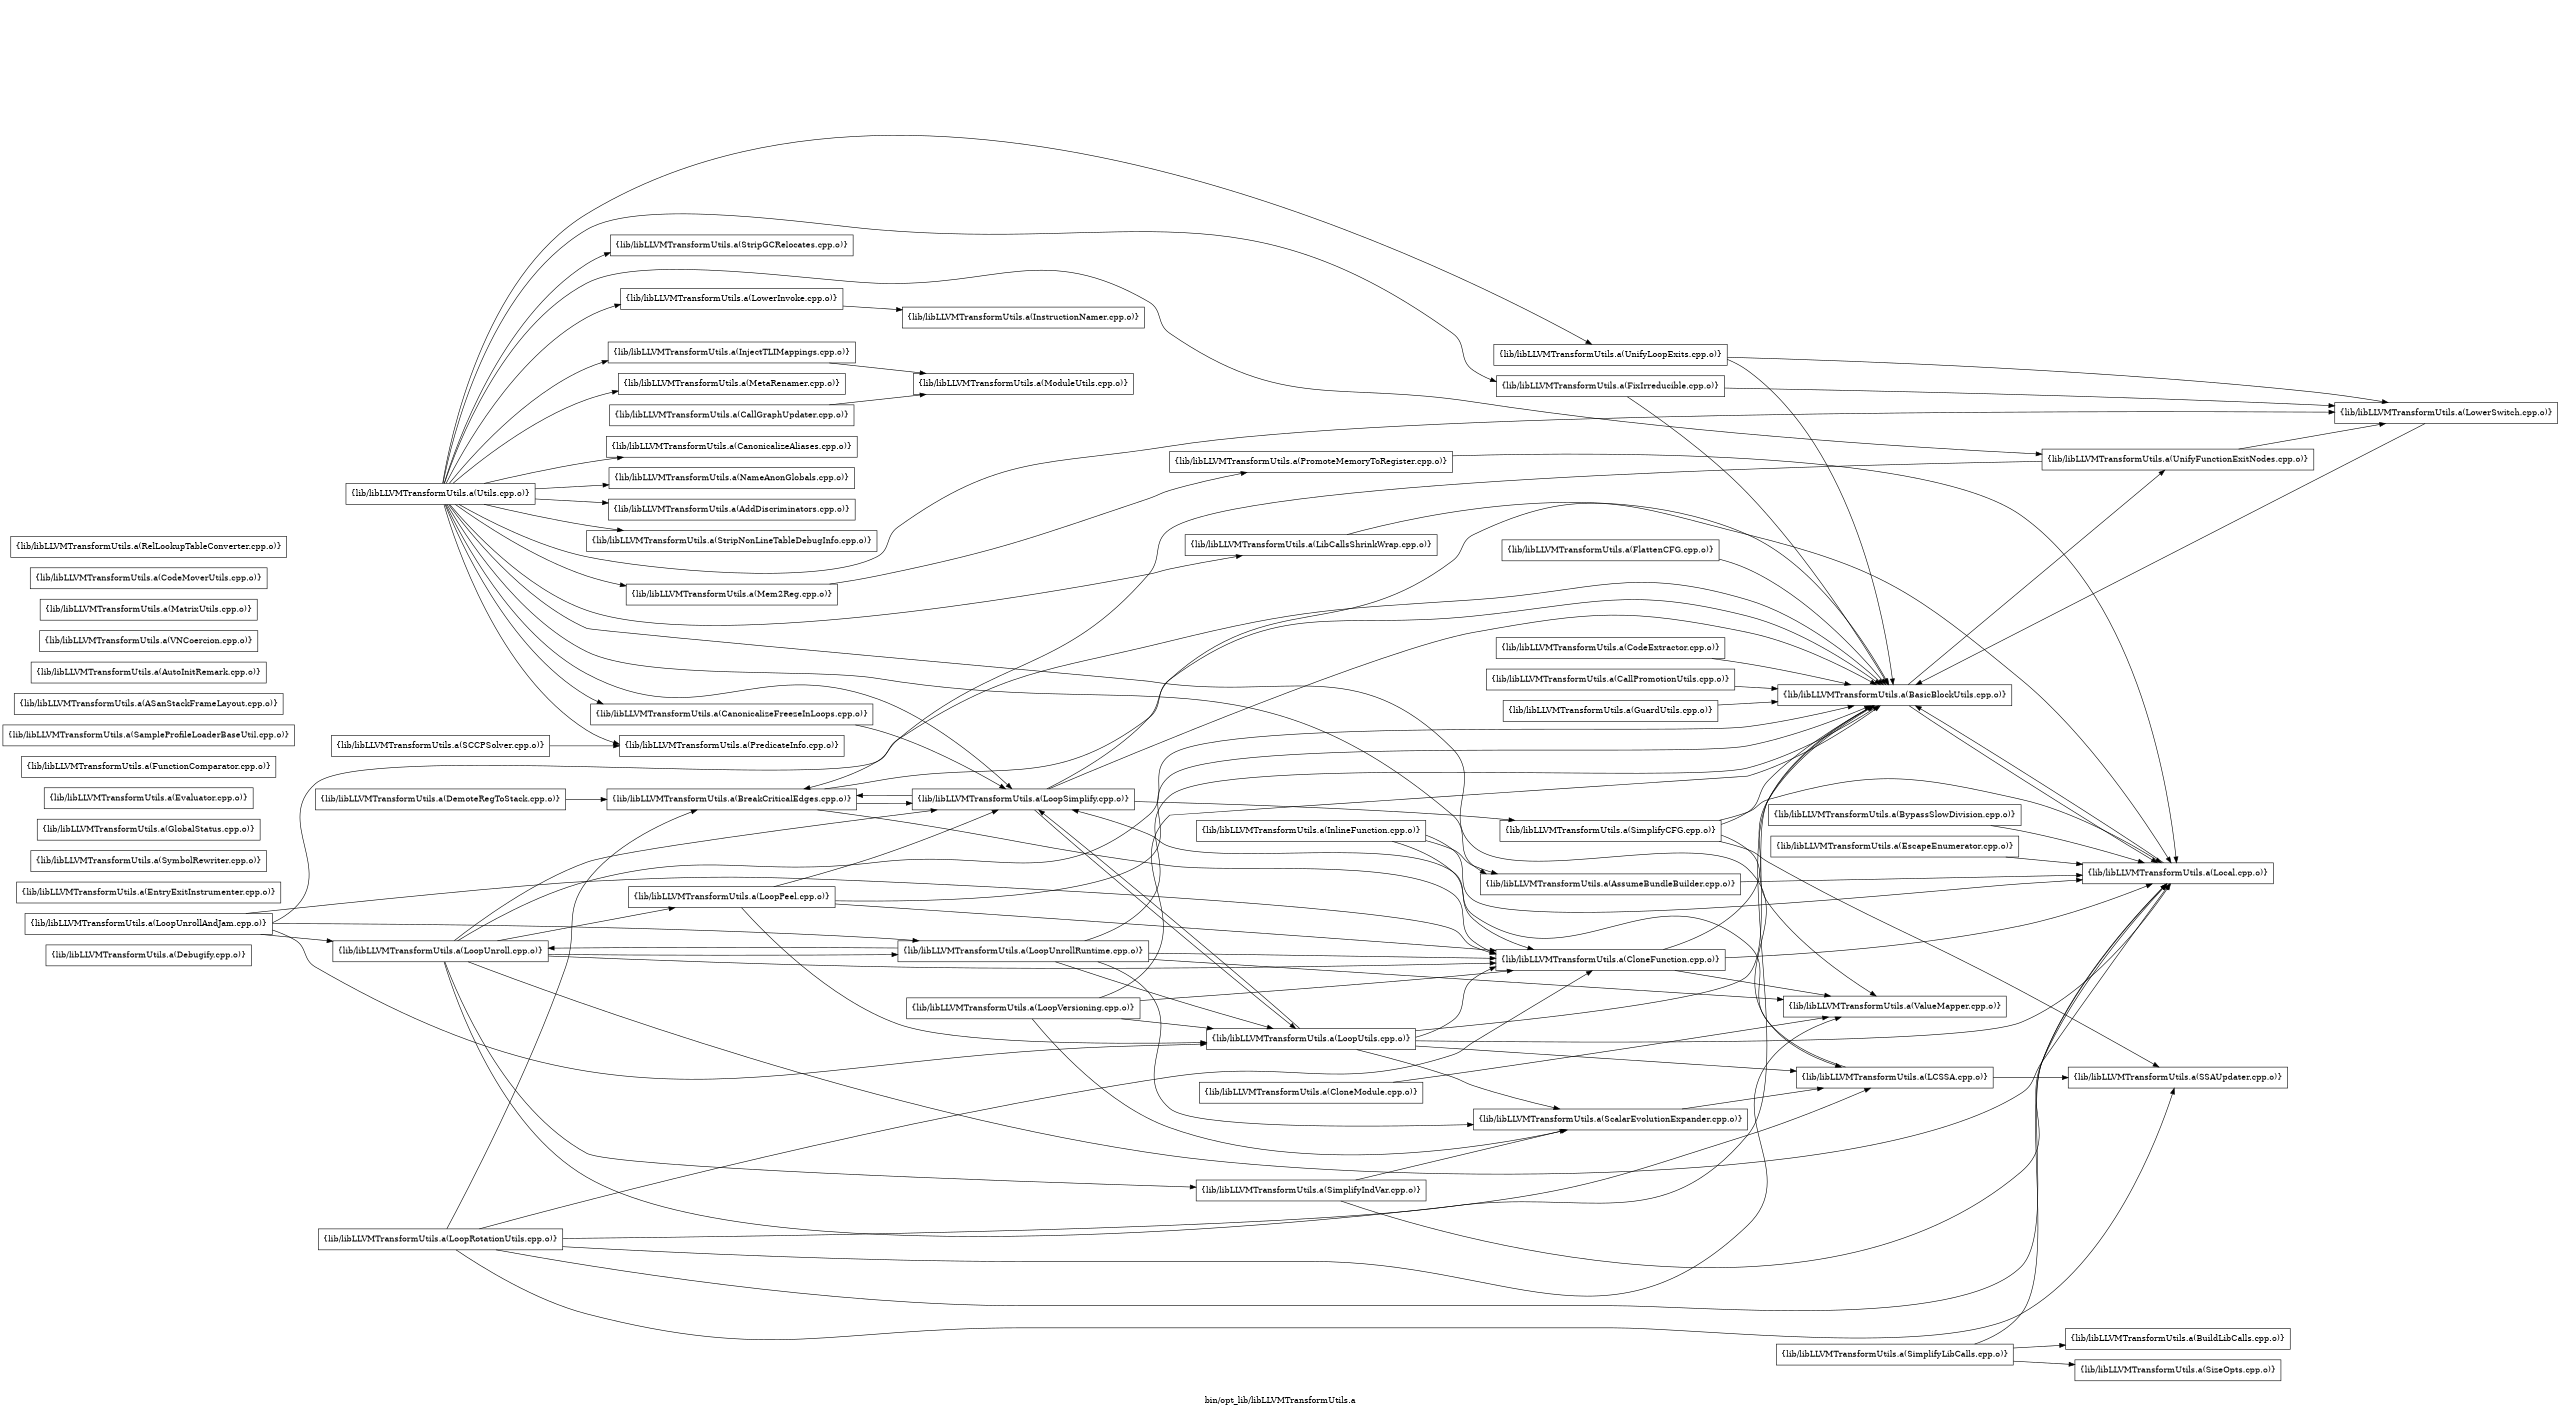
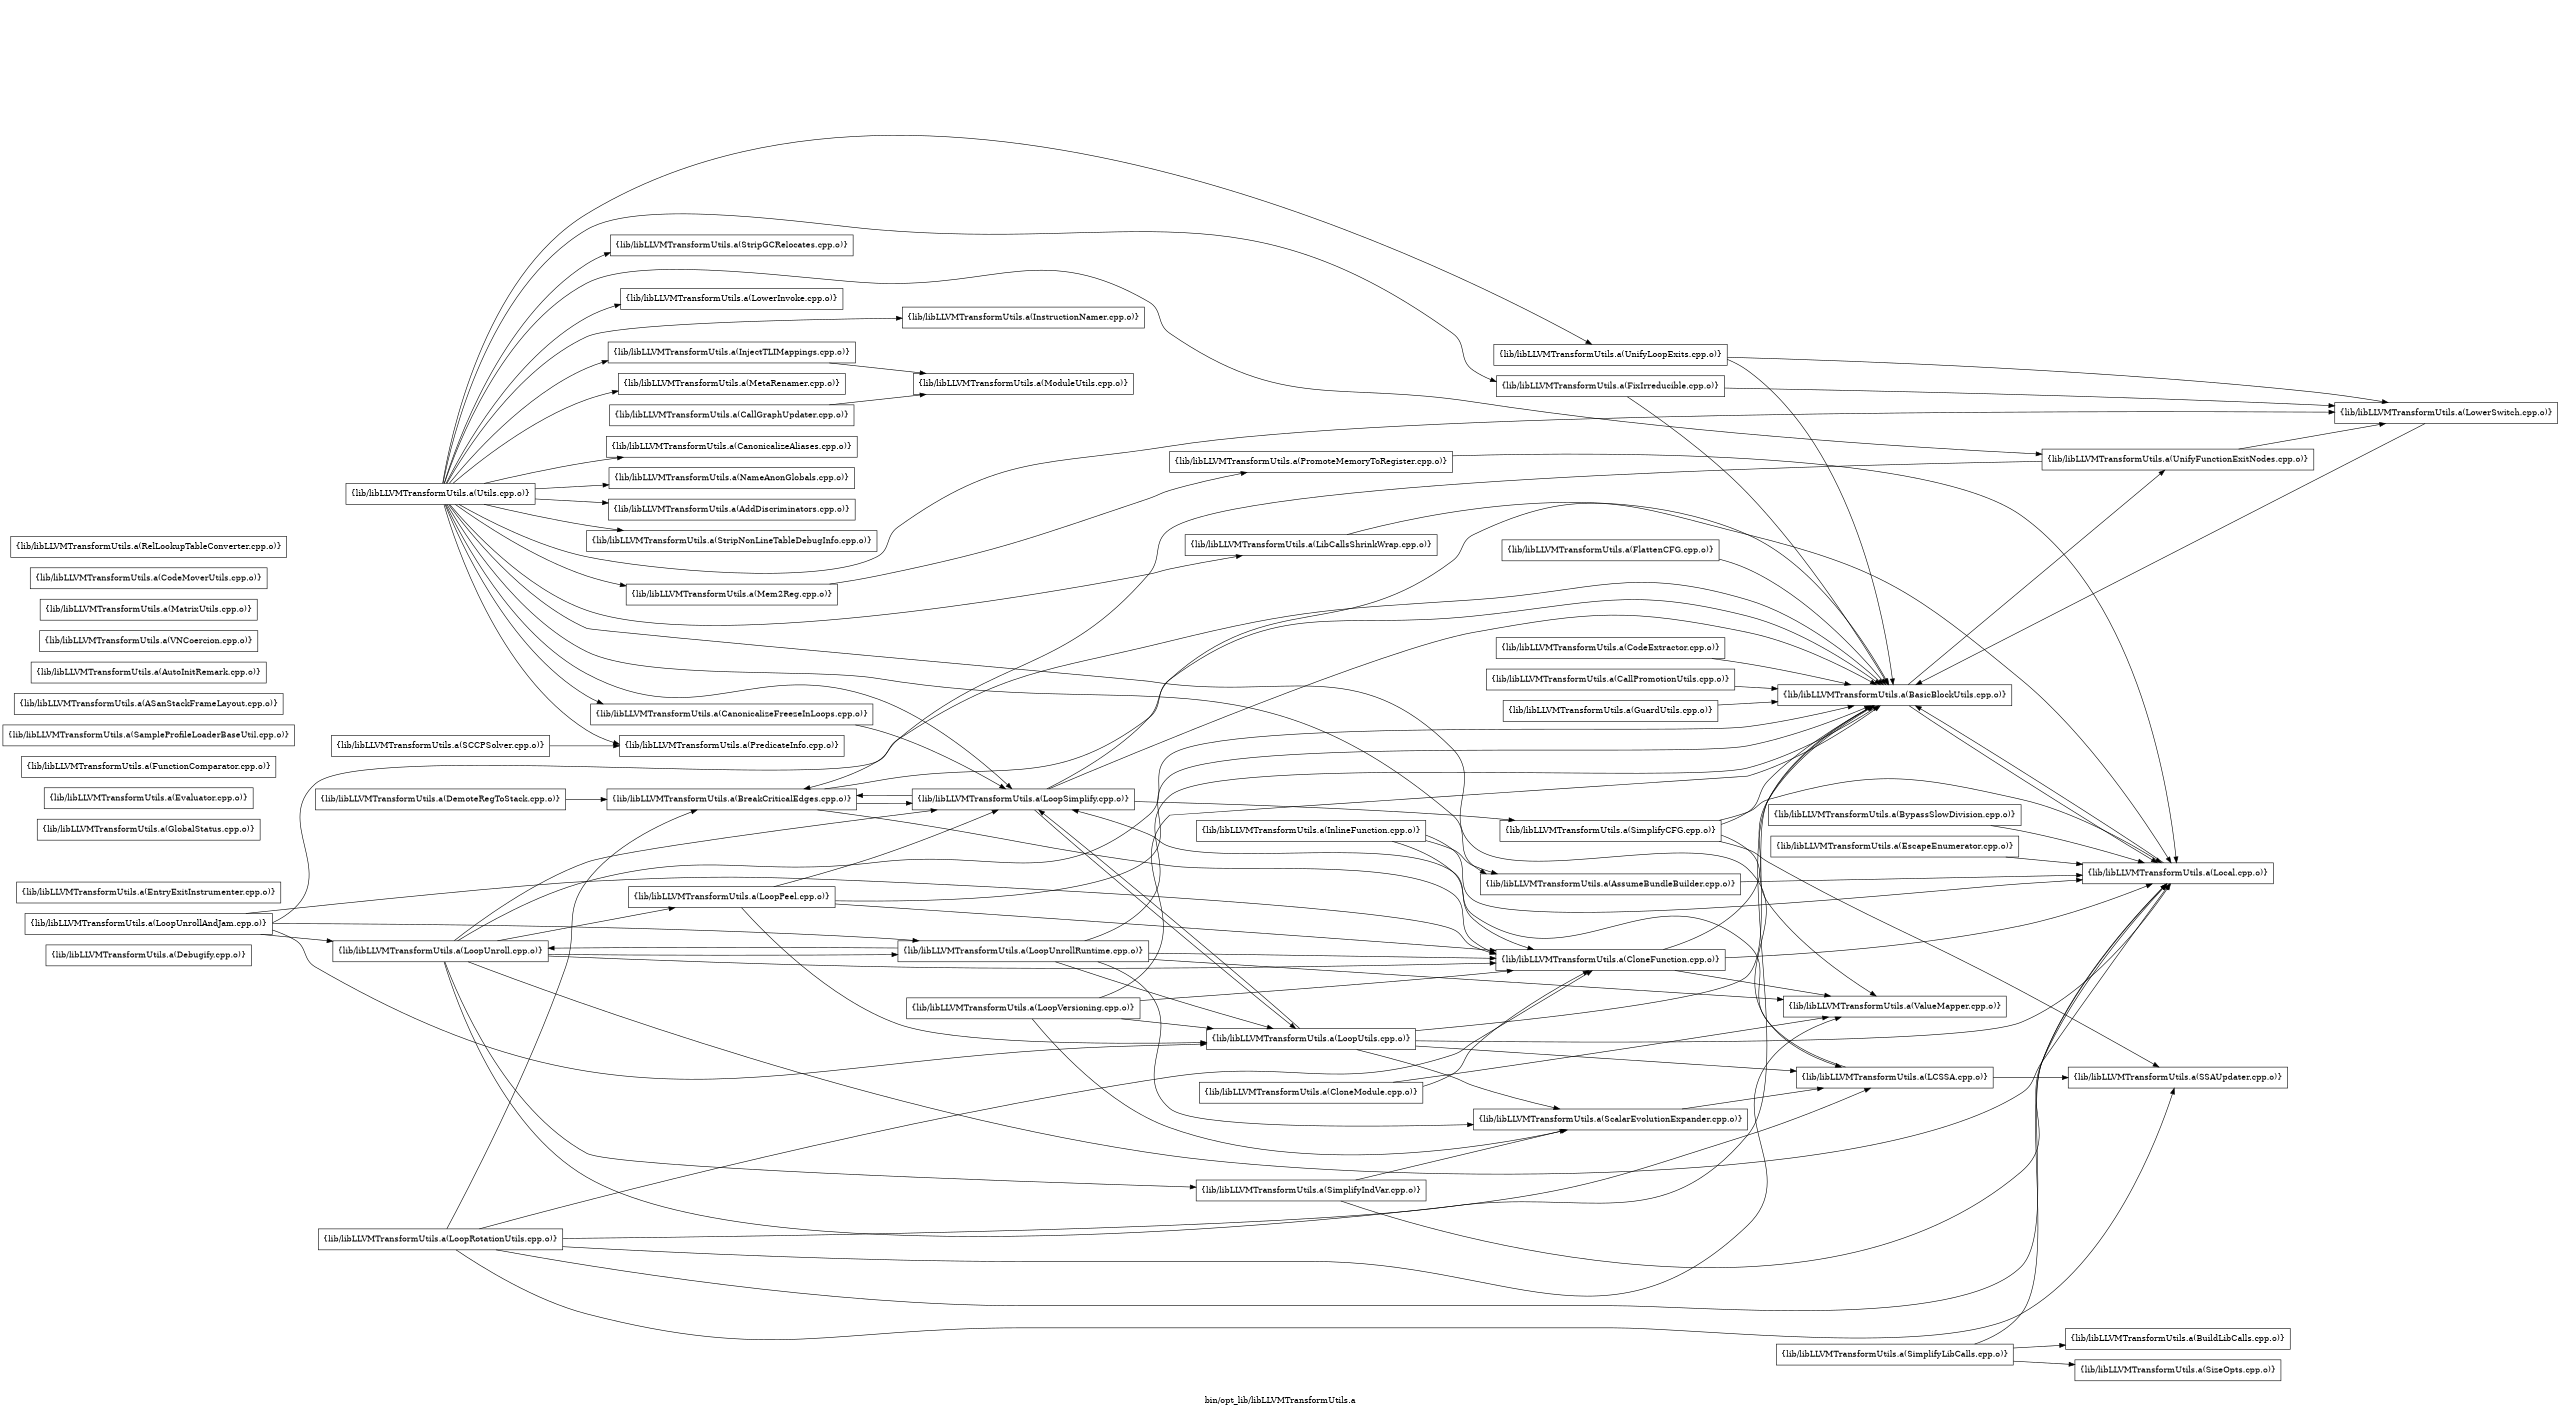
(870, 308) -> (638, 328)
(149, 861) -> none
(1461, 1010) -> (1476, 1045)
